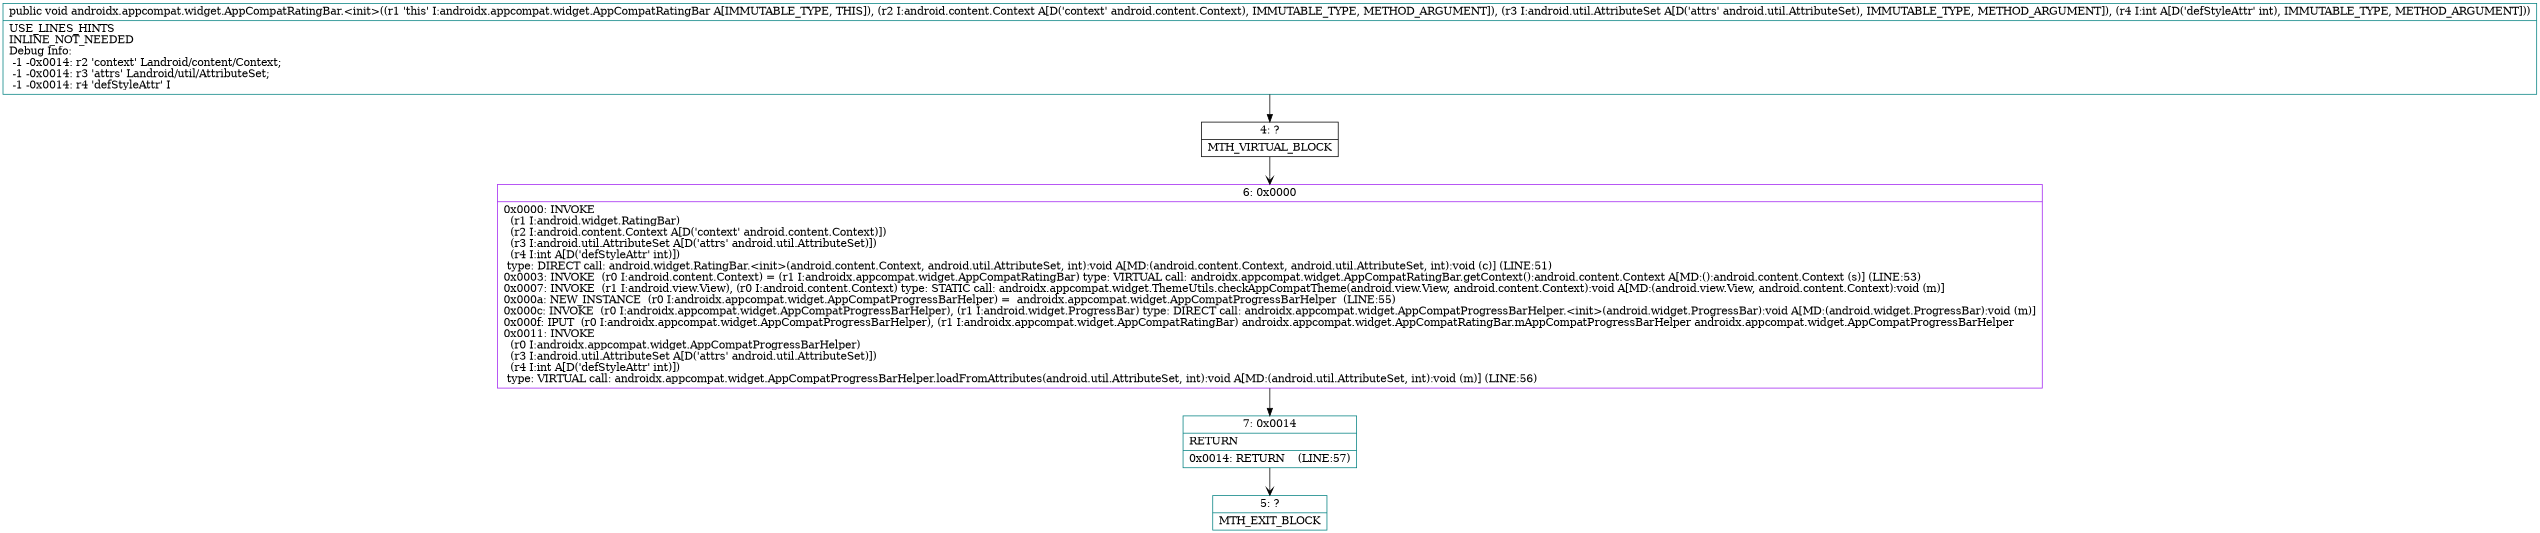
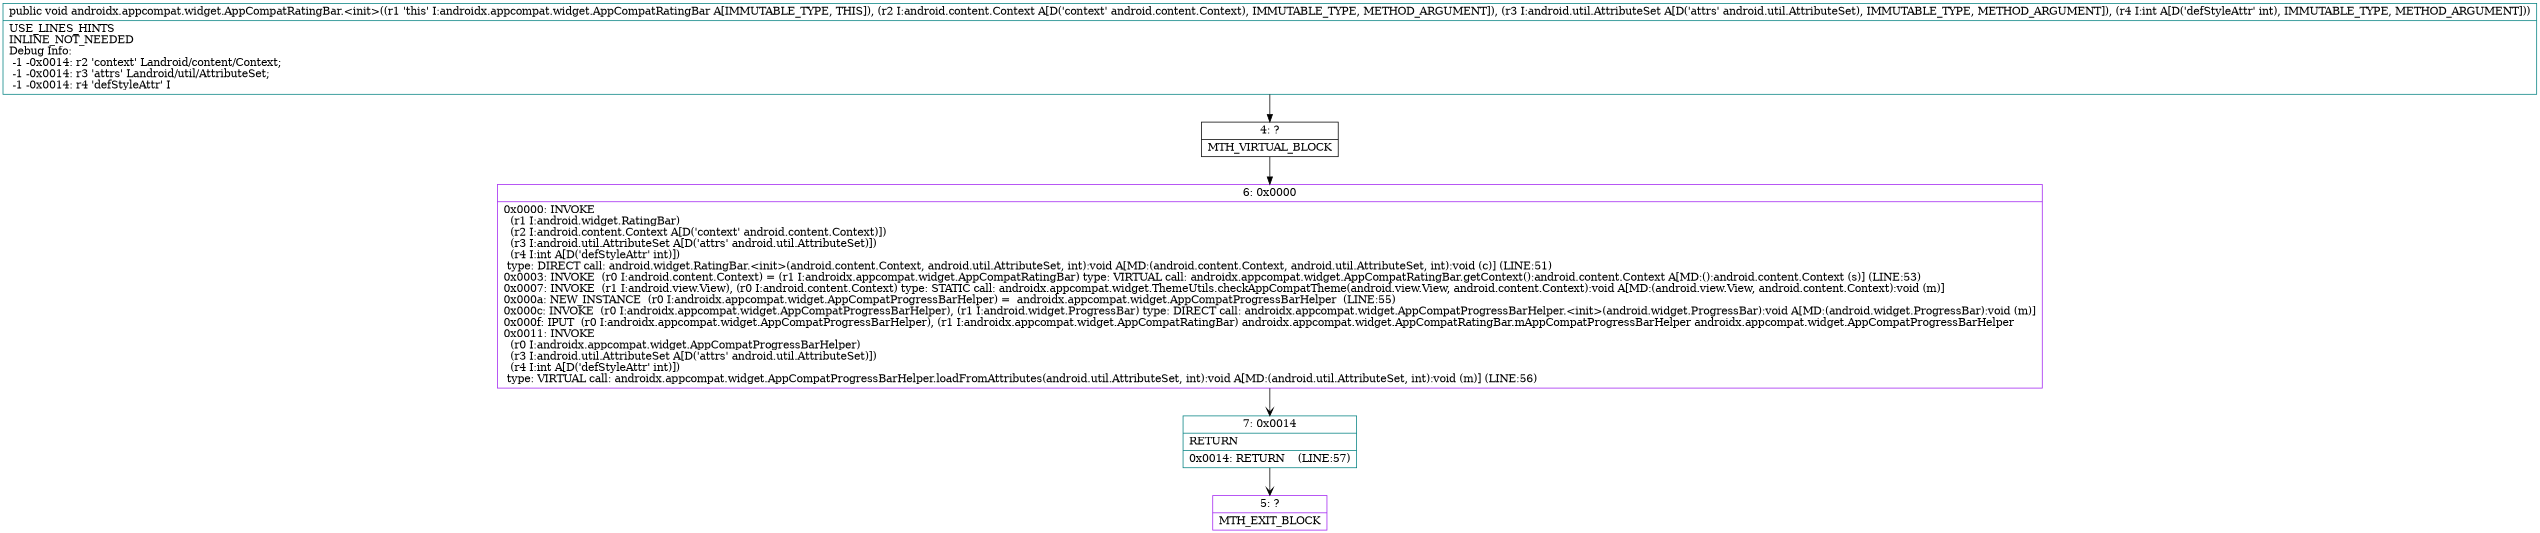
(1270, 167) -> (1270, 167)
(1270, 398) -> (1270, 398)
(1270, 513) -> (1270, 513)
